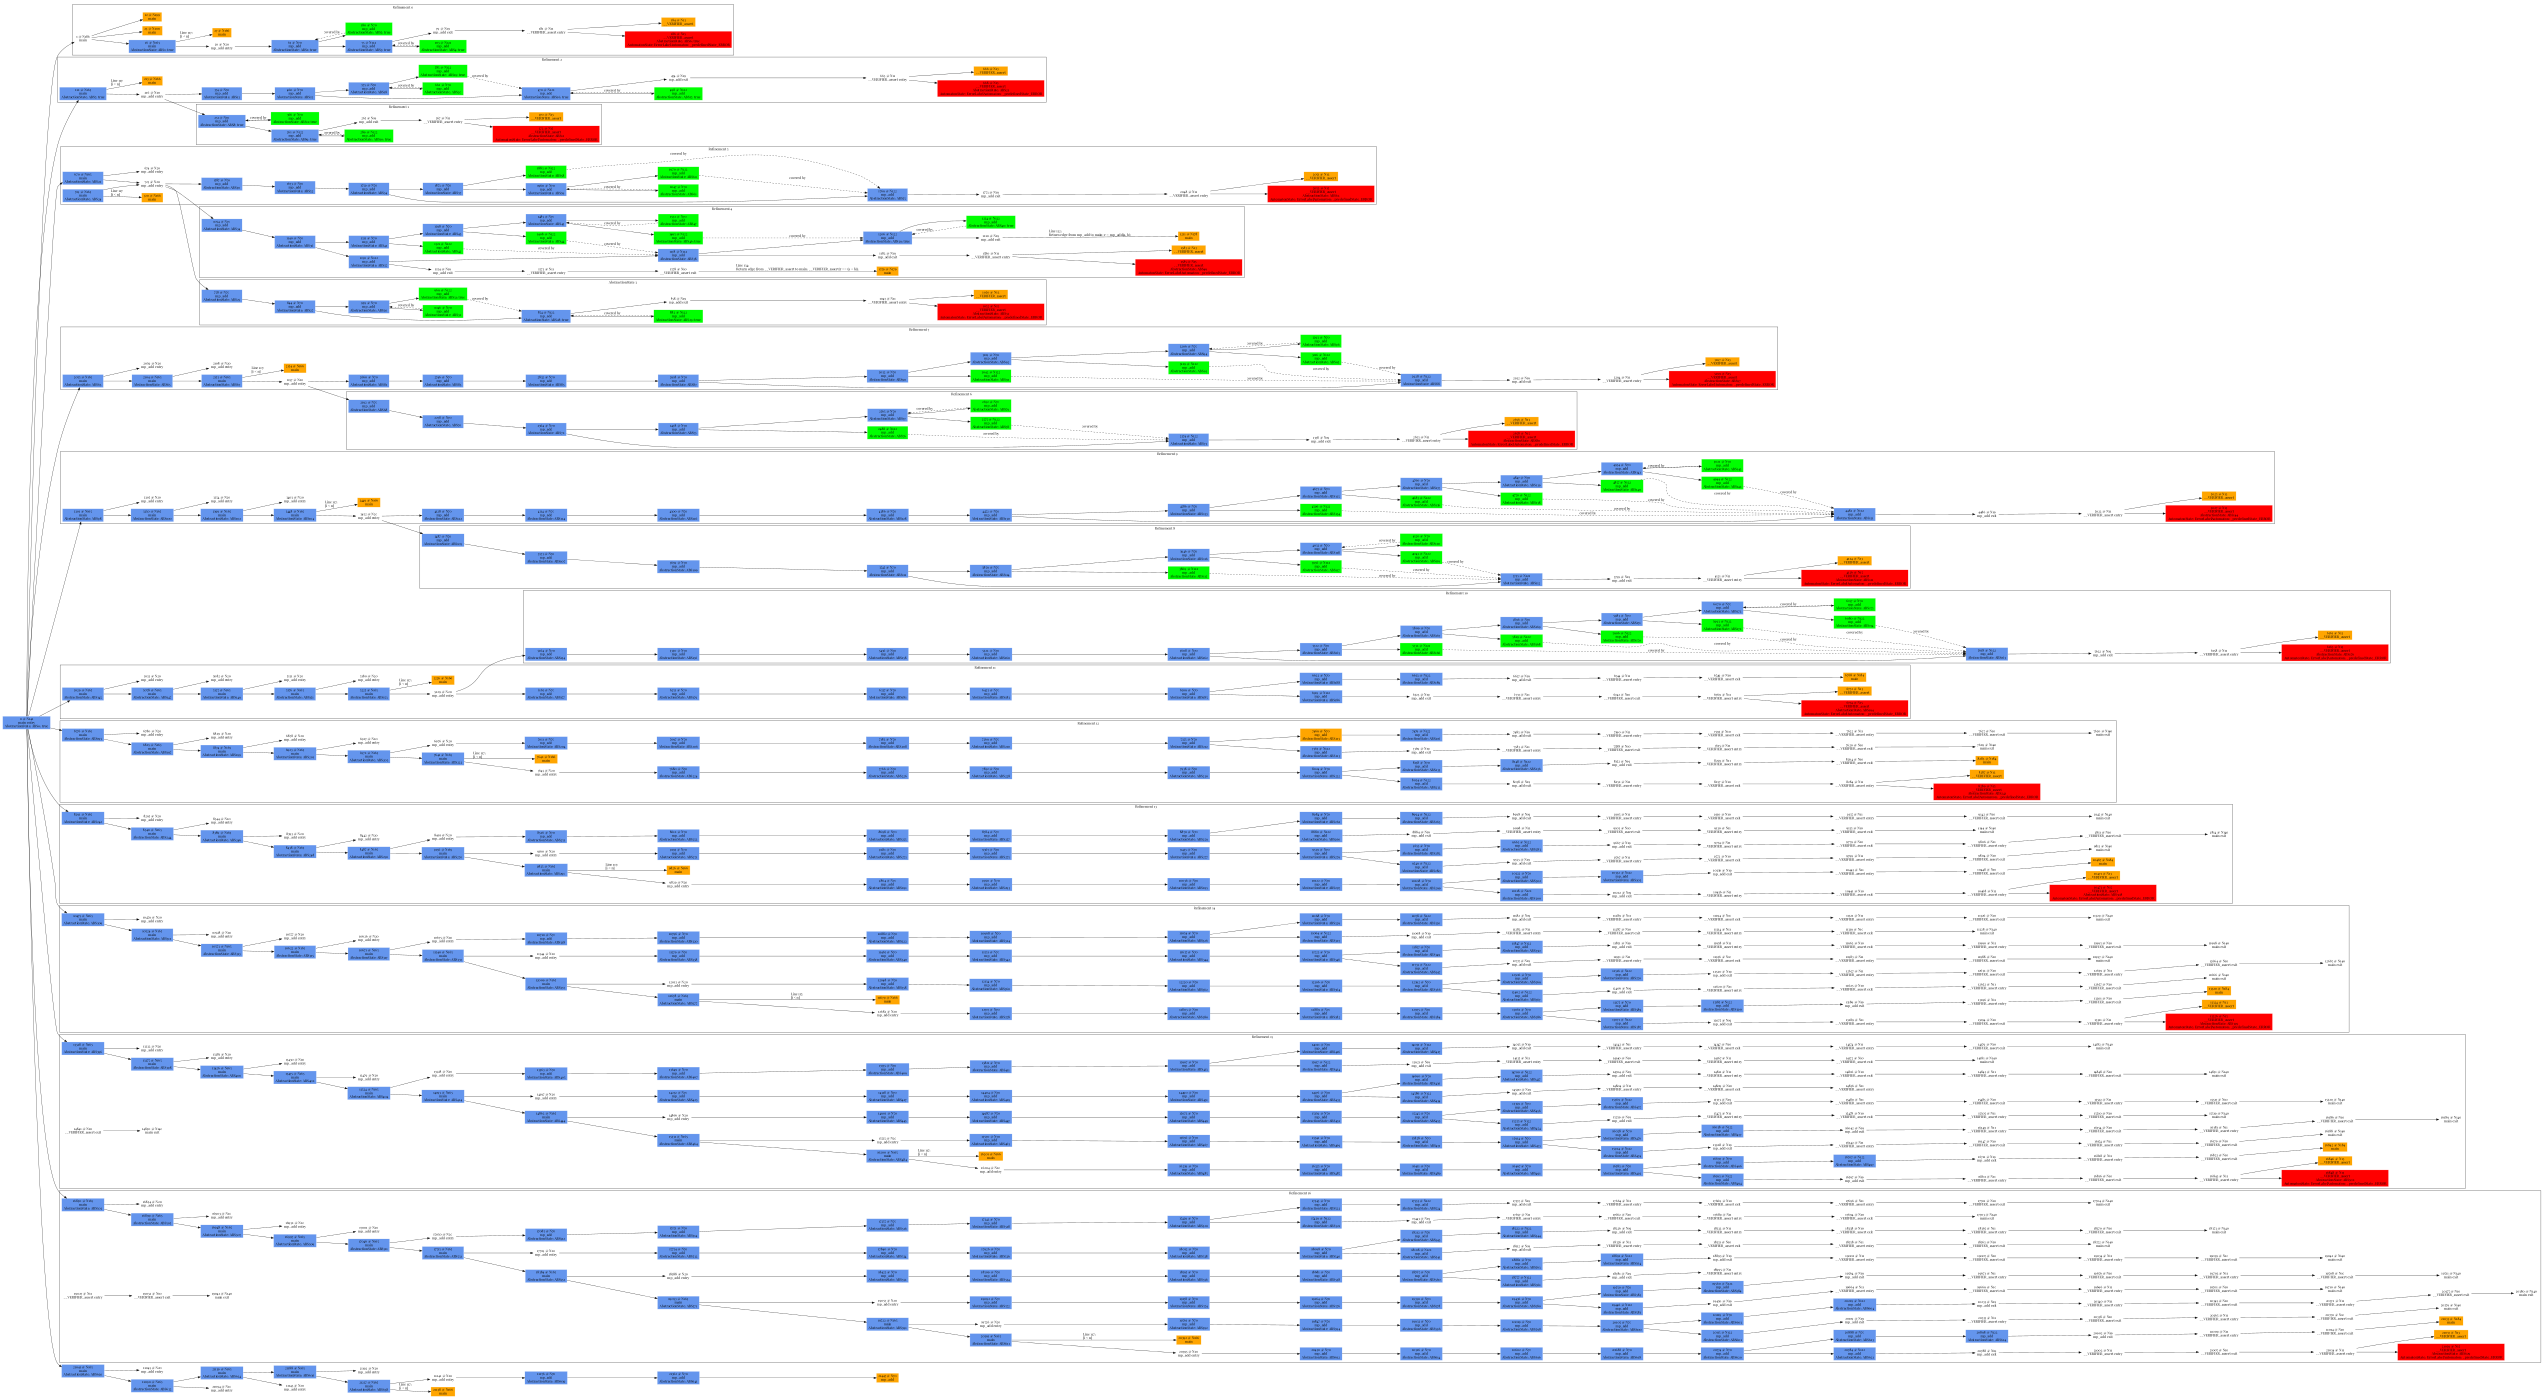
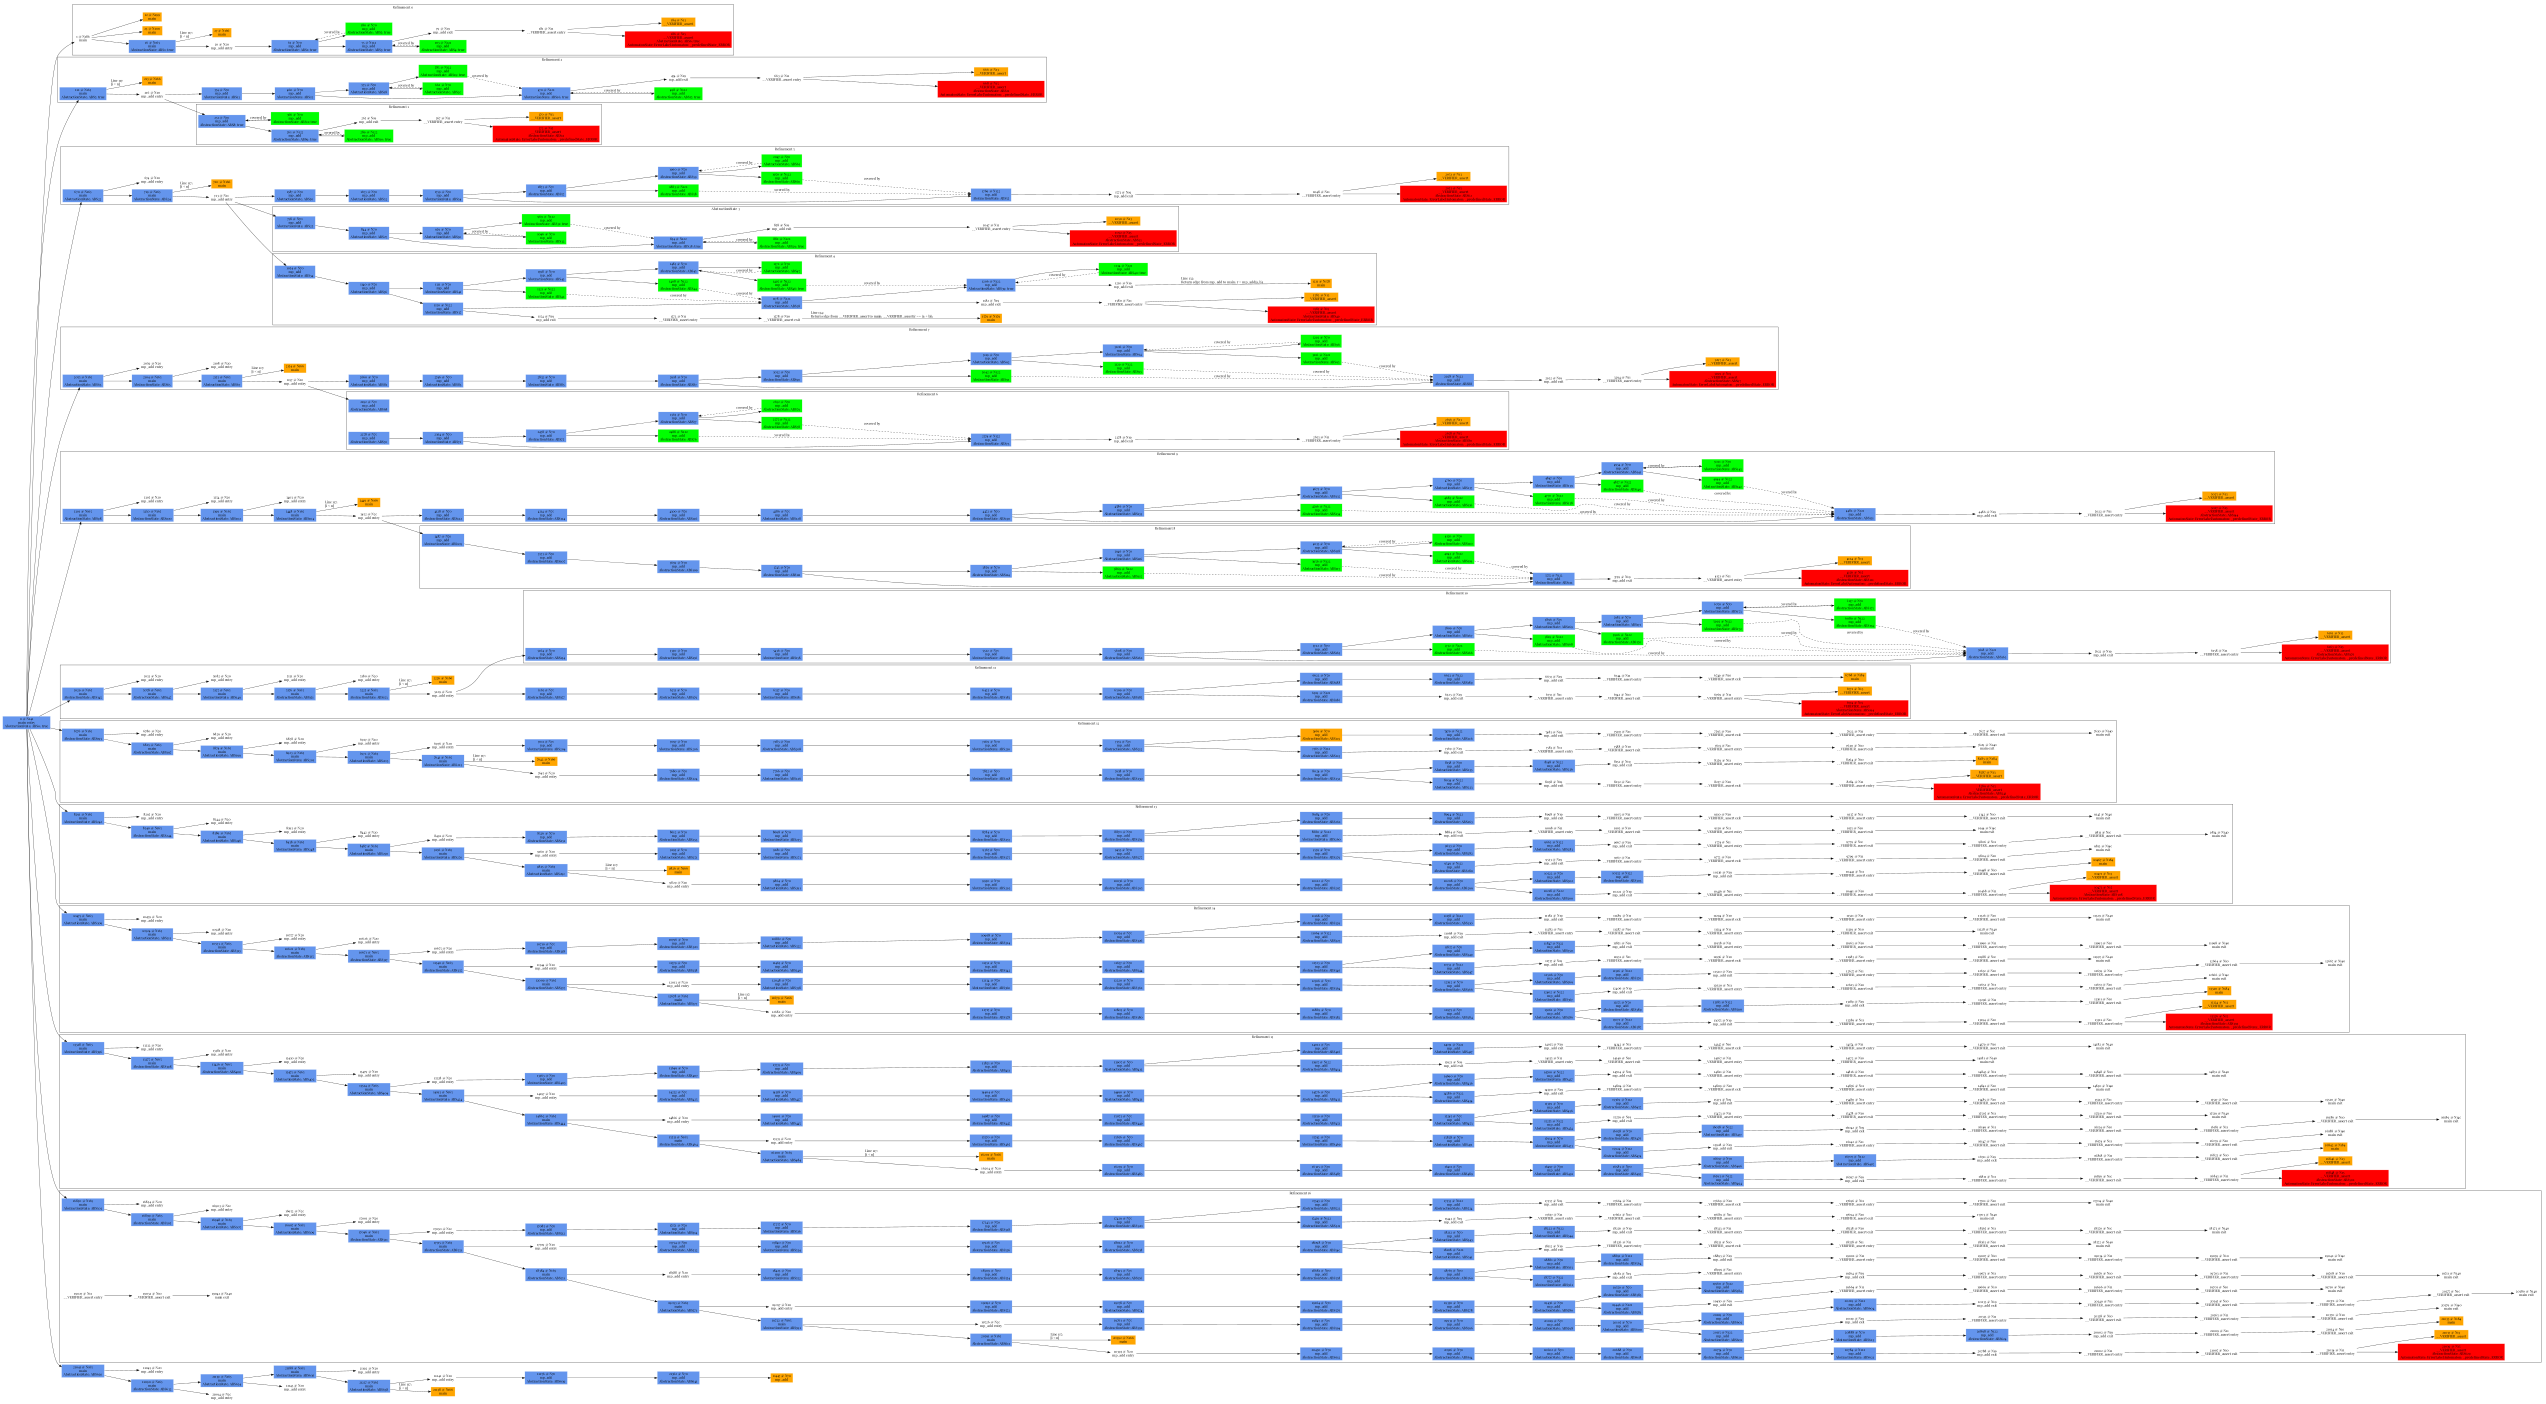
(120, 181) -> (116, 196)
(405, 414) -> none
none -> (1920, 1088)
